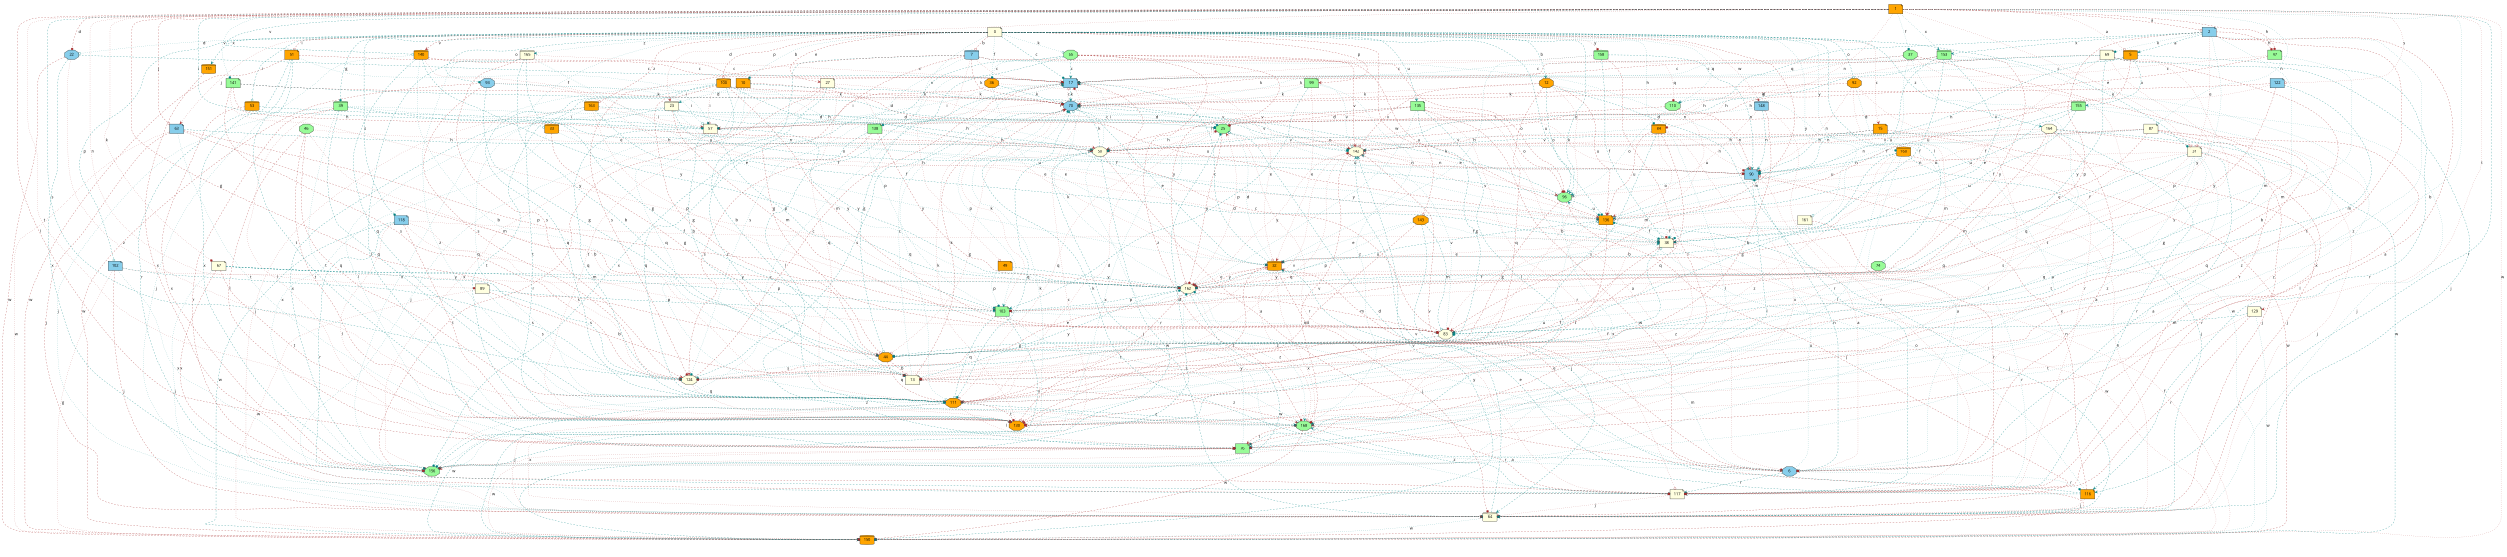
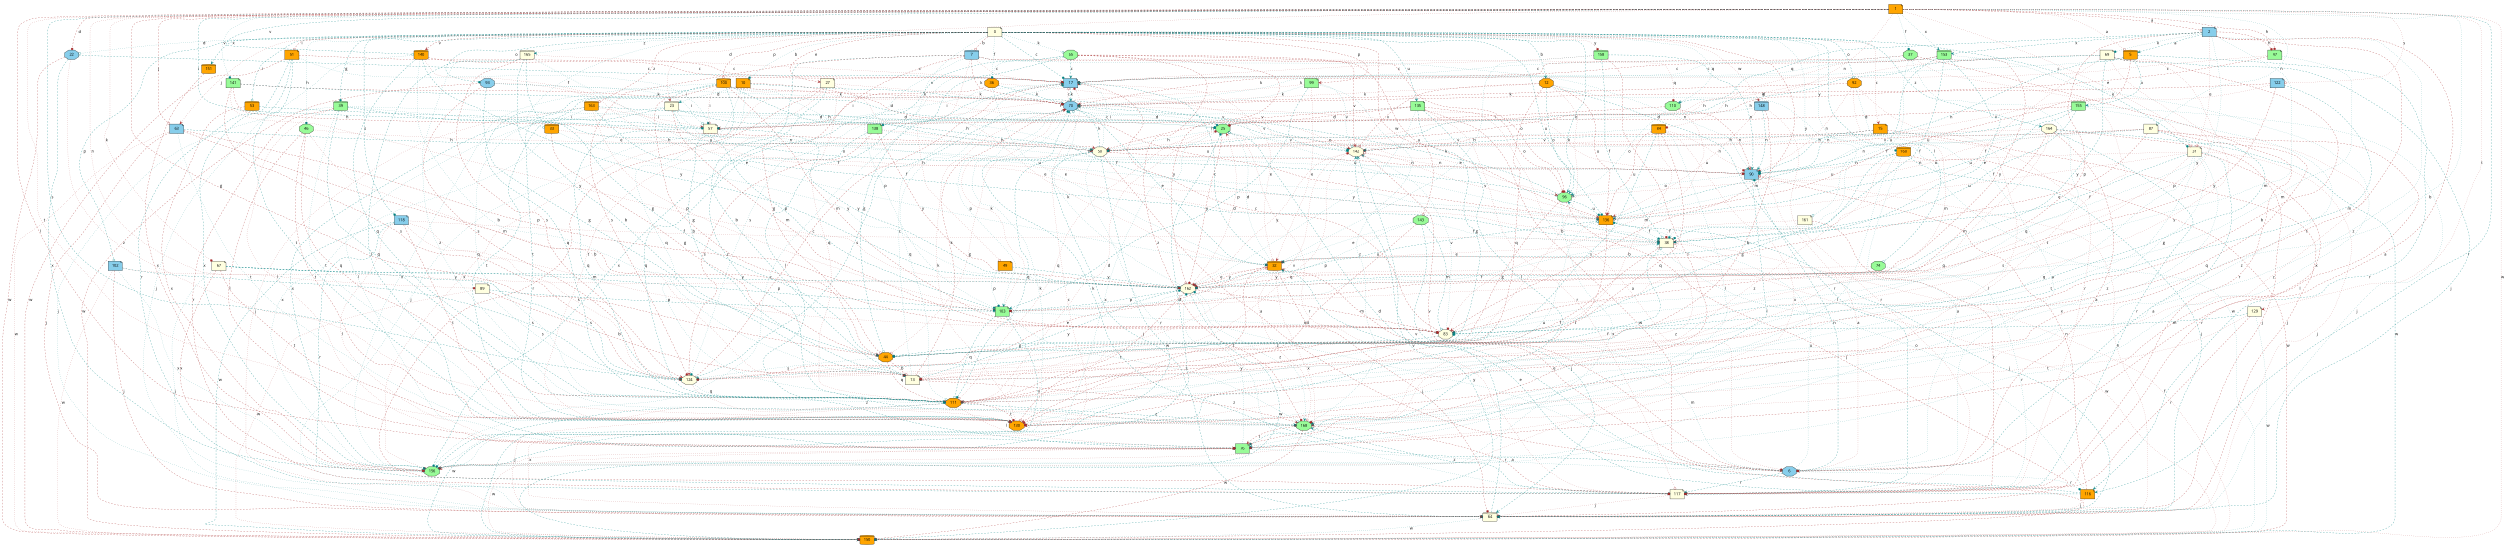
(1363, 34) -> (609, 34)
(1421, 220) -> (1421, 220)
(1314, 288) -> none
(63, 403) -> (63, 403)
